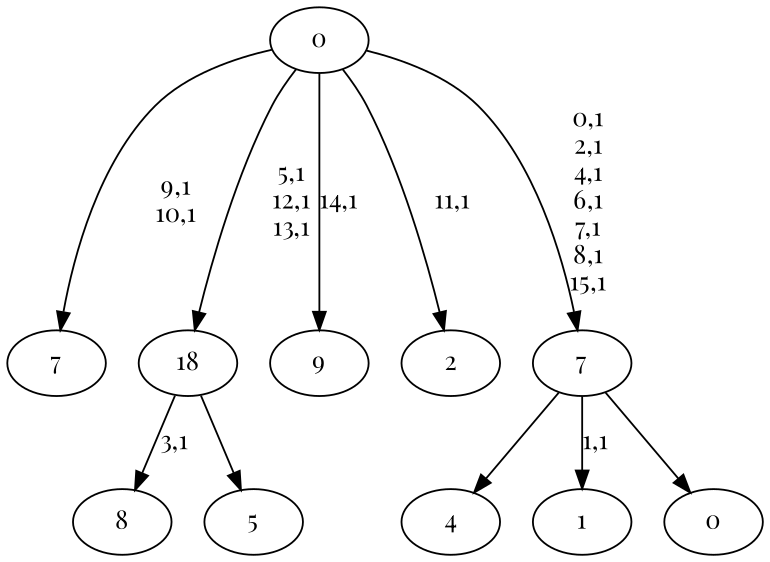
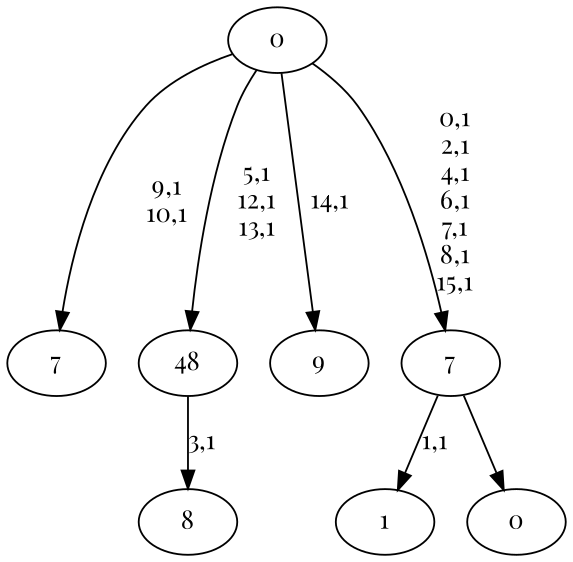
(188, 363) -> (188, 363)
(451, 363) -> none
(254, 522) -> none
(451, 522) -> none
